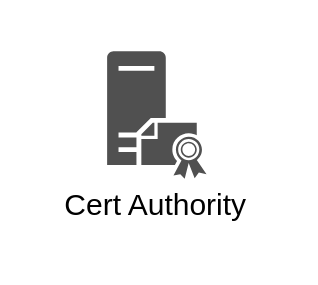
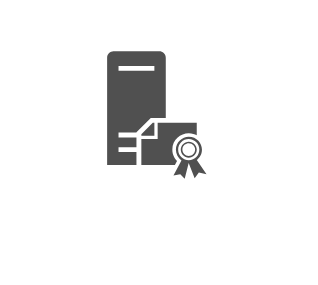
(157, 205) -> none
